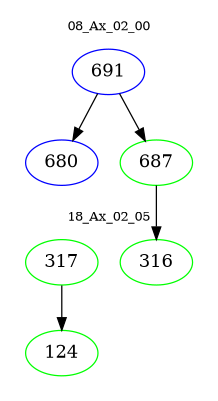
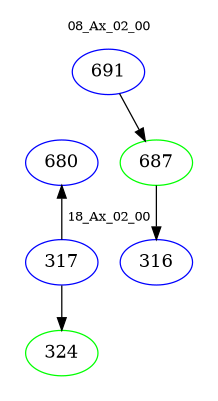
(88, 111) -> (62, 219)
(109, 218) -> (109, 218)
(62, 262) -> (62, 262)
(156, 262) -> (156, 262)
(62, 353) -> (62, 353)
